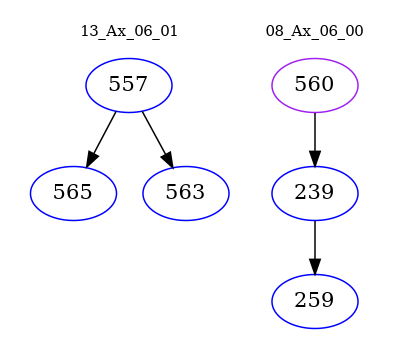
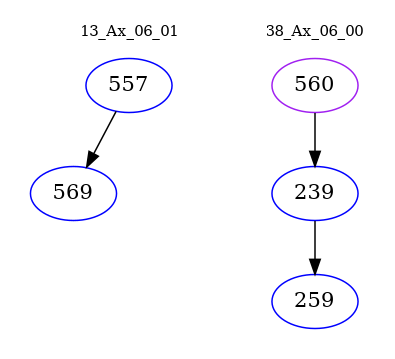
(315, 32) -> (315, 32)
(74, 194) -> (74, 194)
(186, 194) -> none
